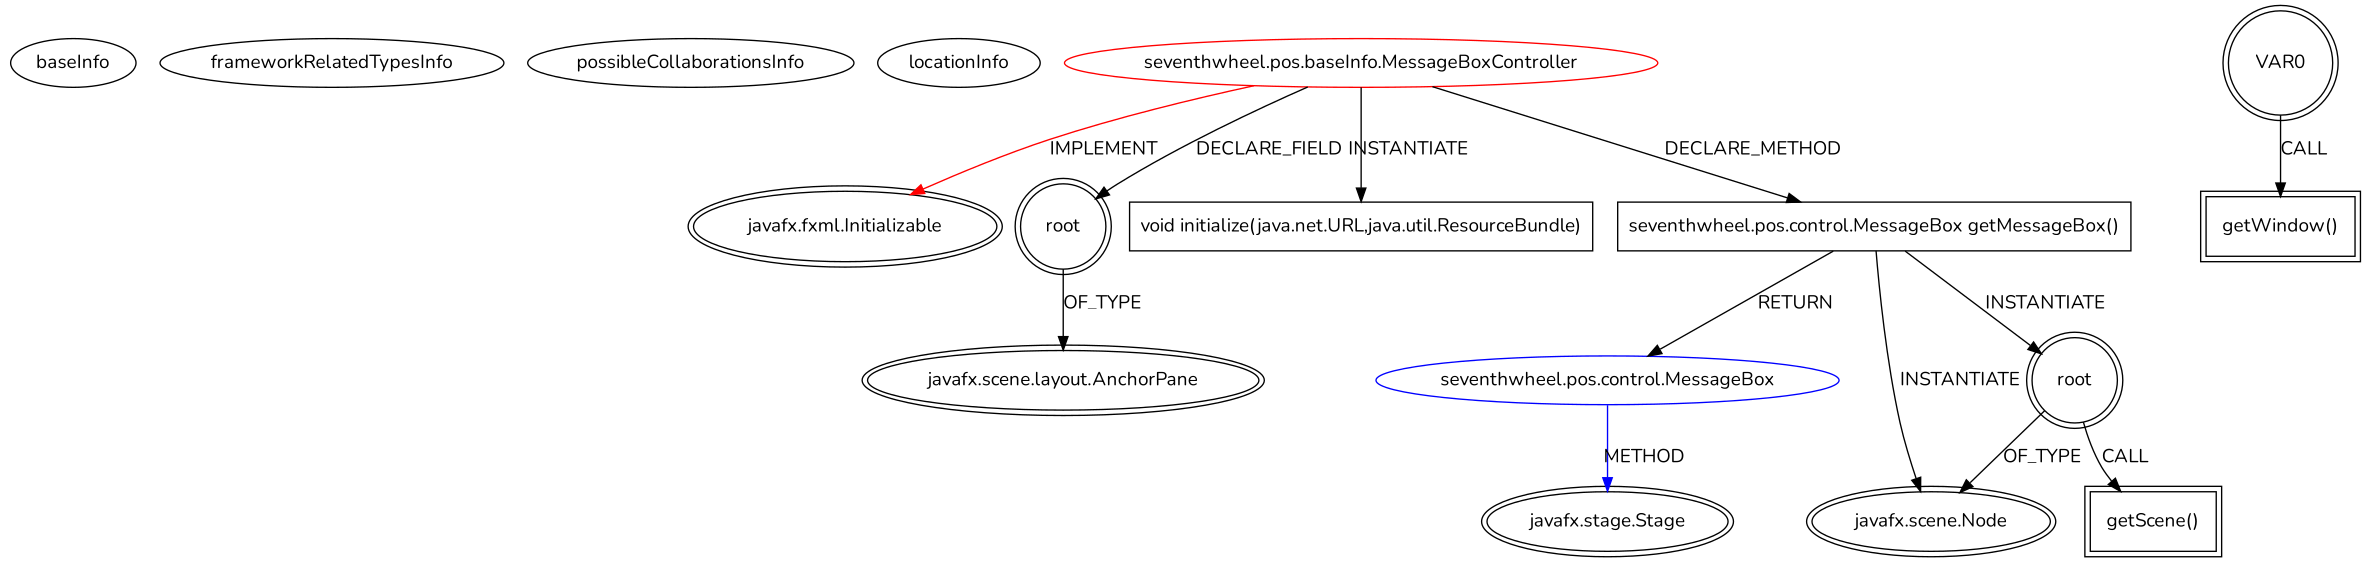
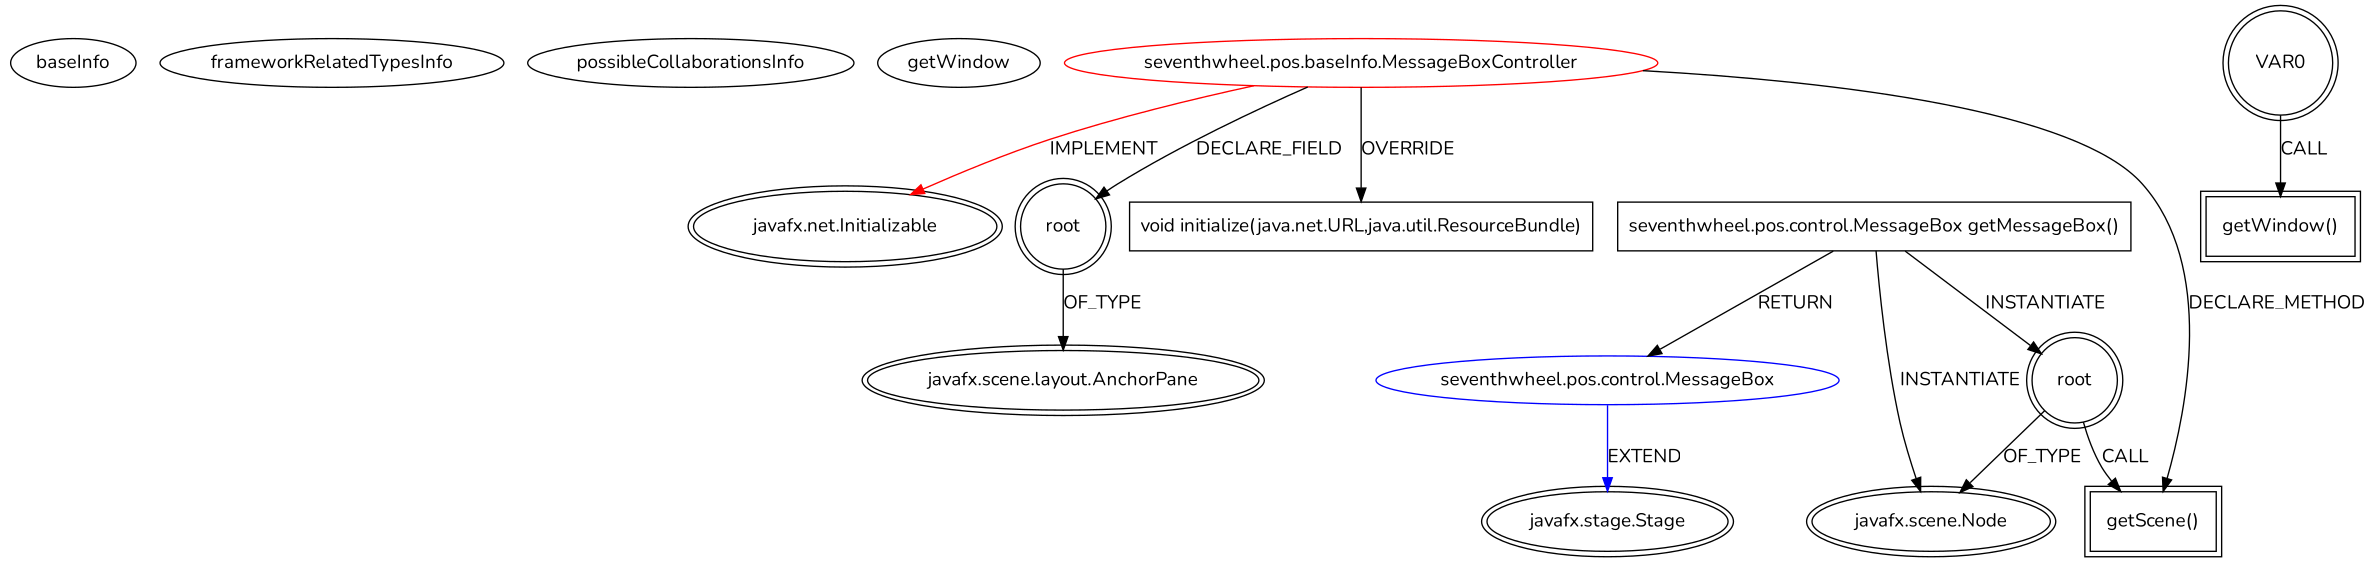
(959, 63) -> (959, 63)
(1610, 142) -> (2051, 132)
(1408, 150) -> (1408, 150)
(845, 226) -> (845, 226)
(1645, 457) -> (1645, 457)
